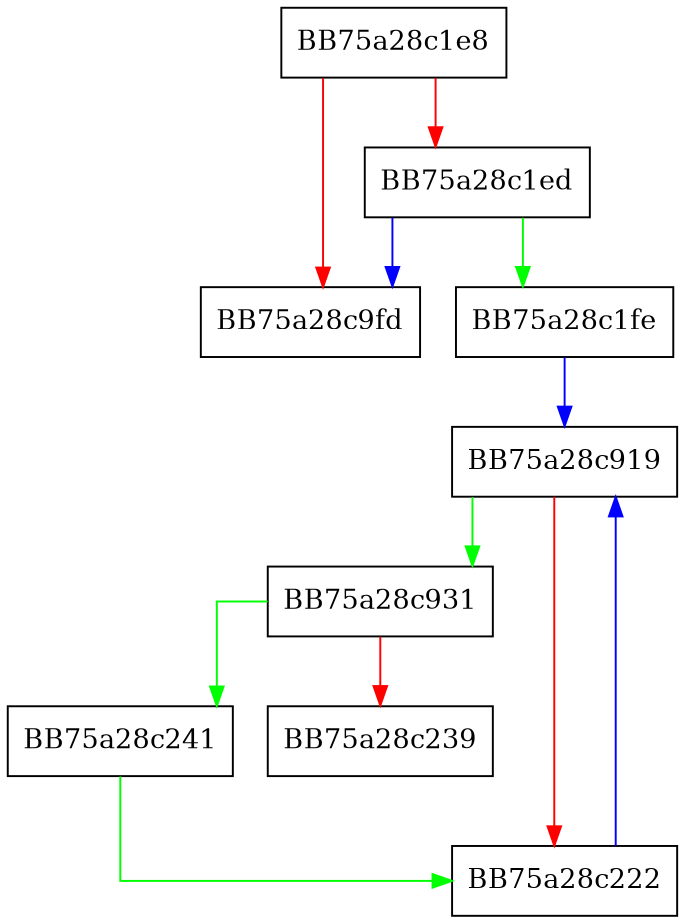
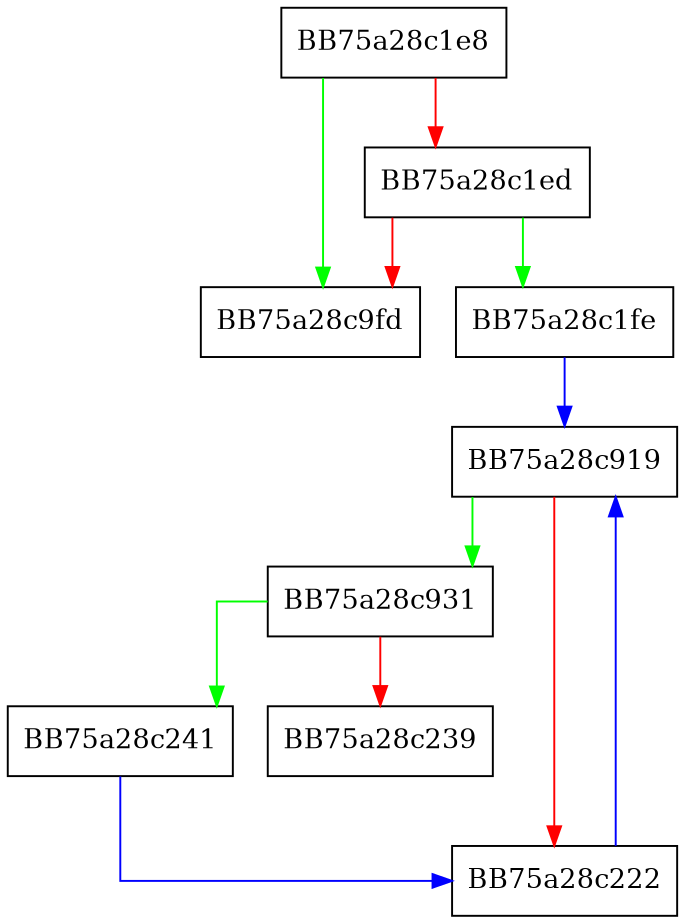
(323, 173) -> (323, 173)
(392, 242) -> (392, 242)
(224, 881) -> (224, 881)
